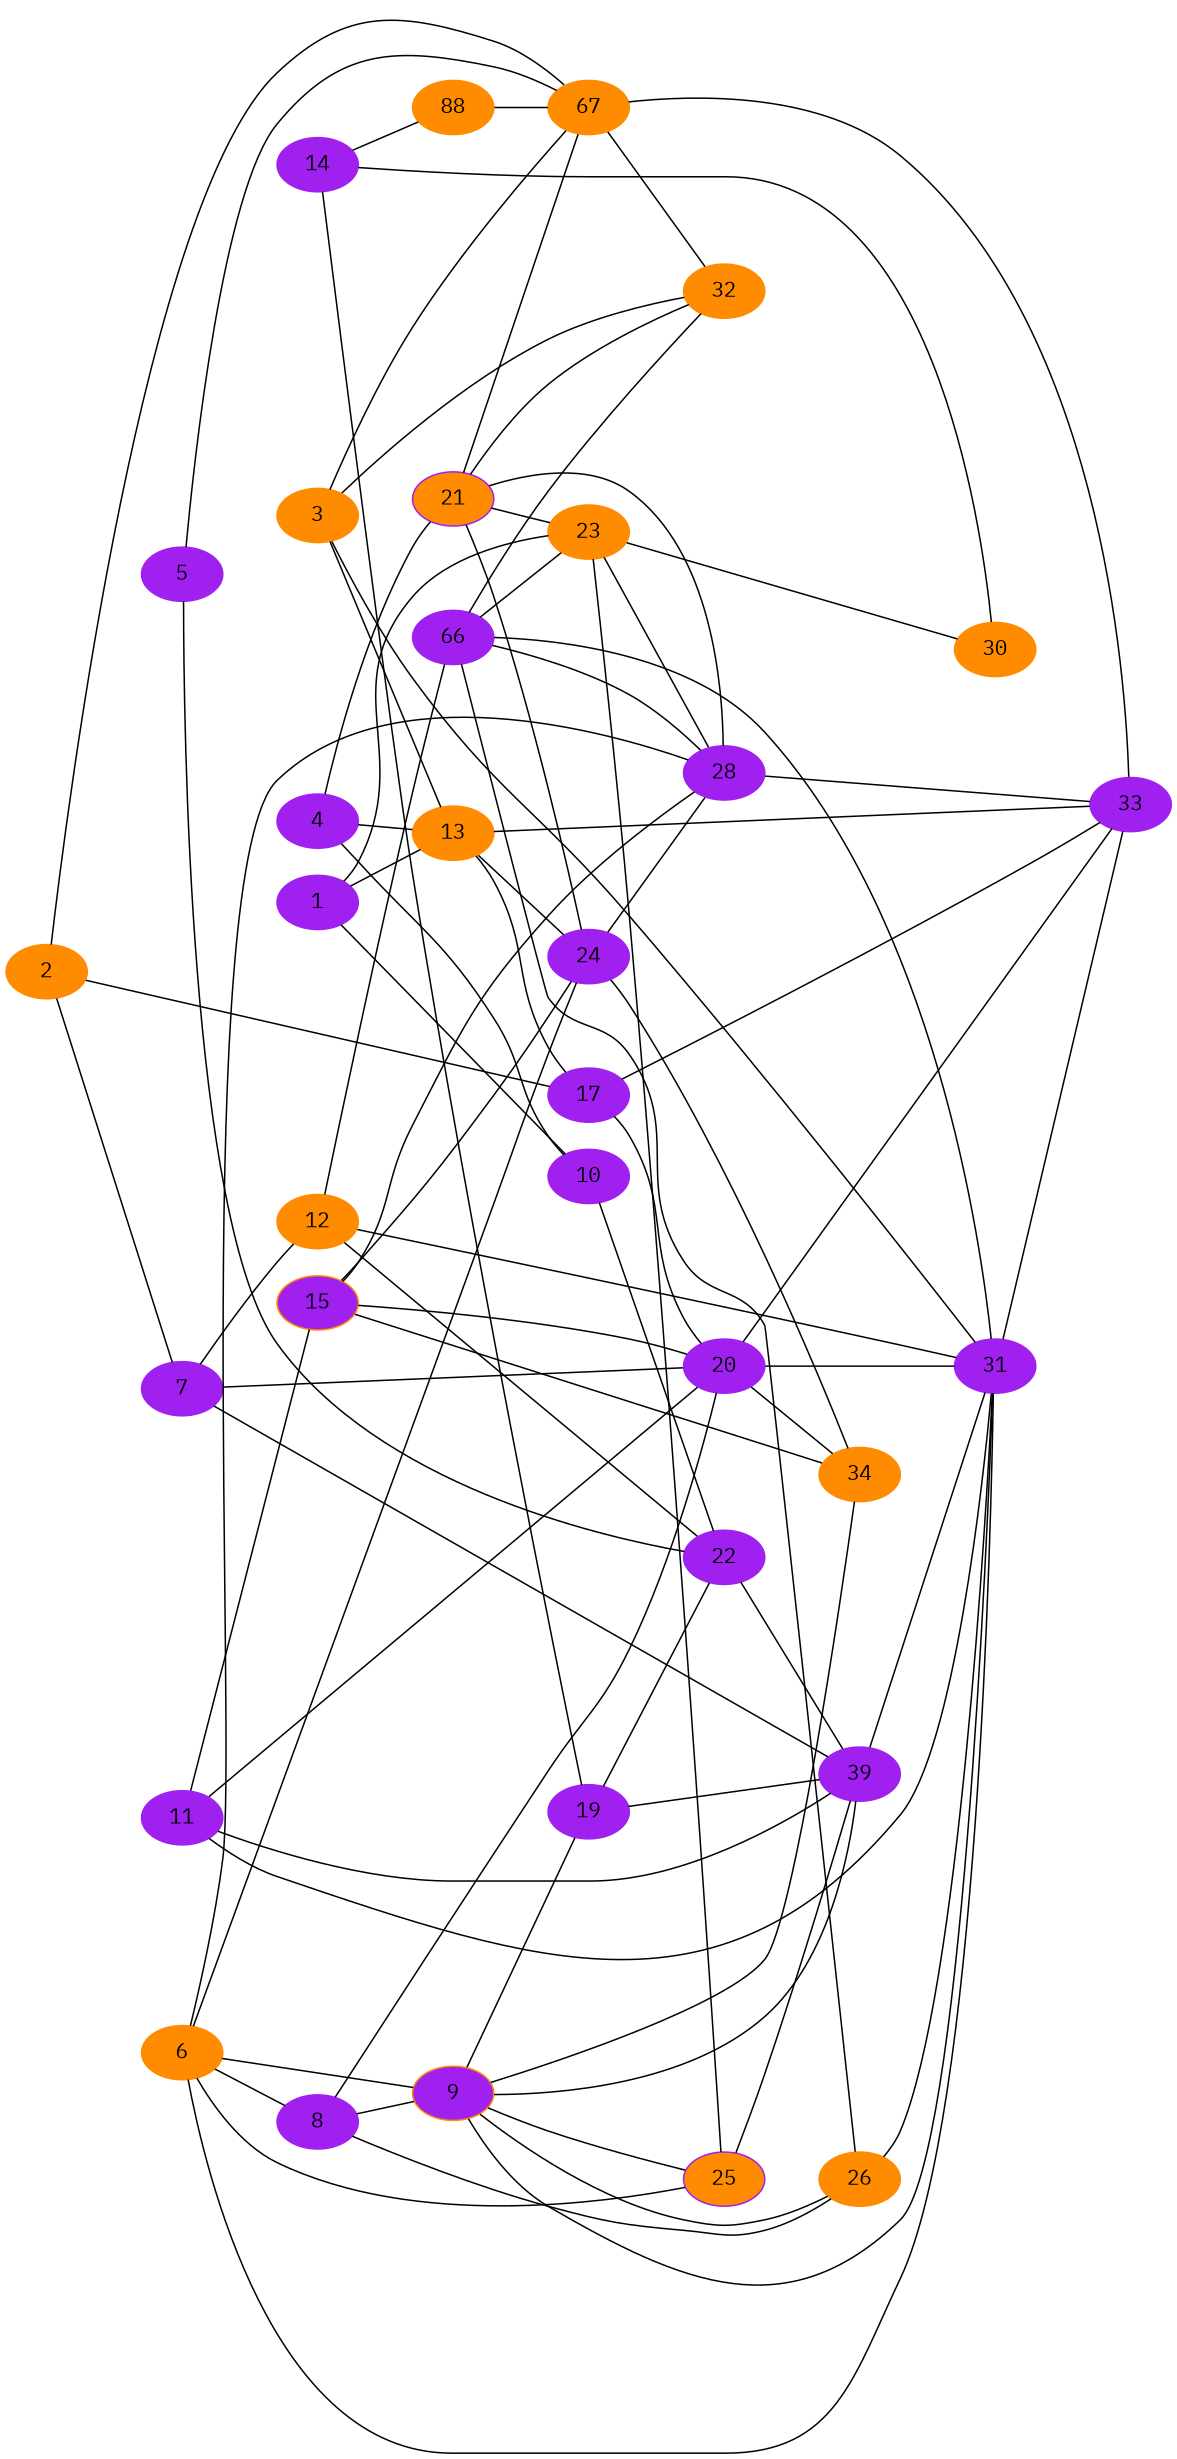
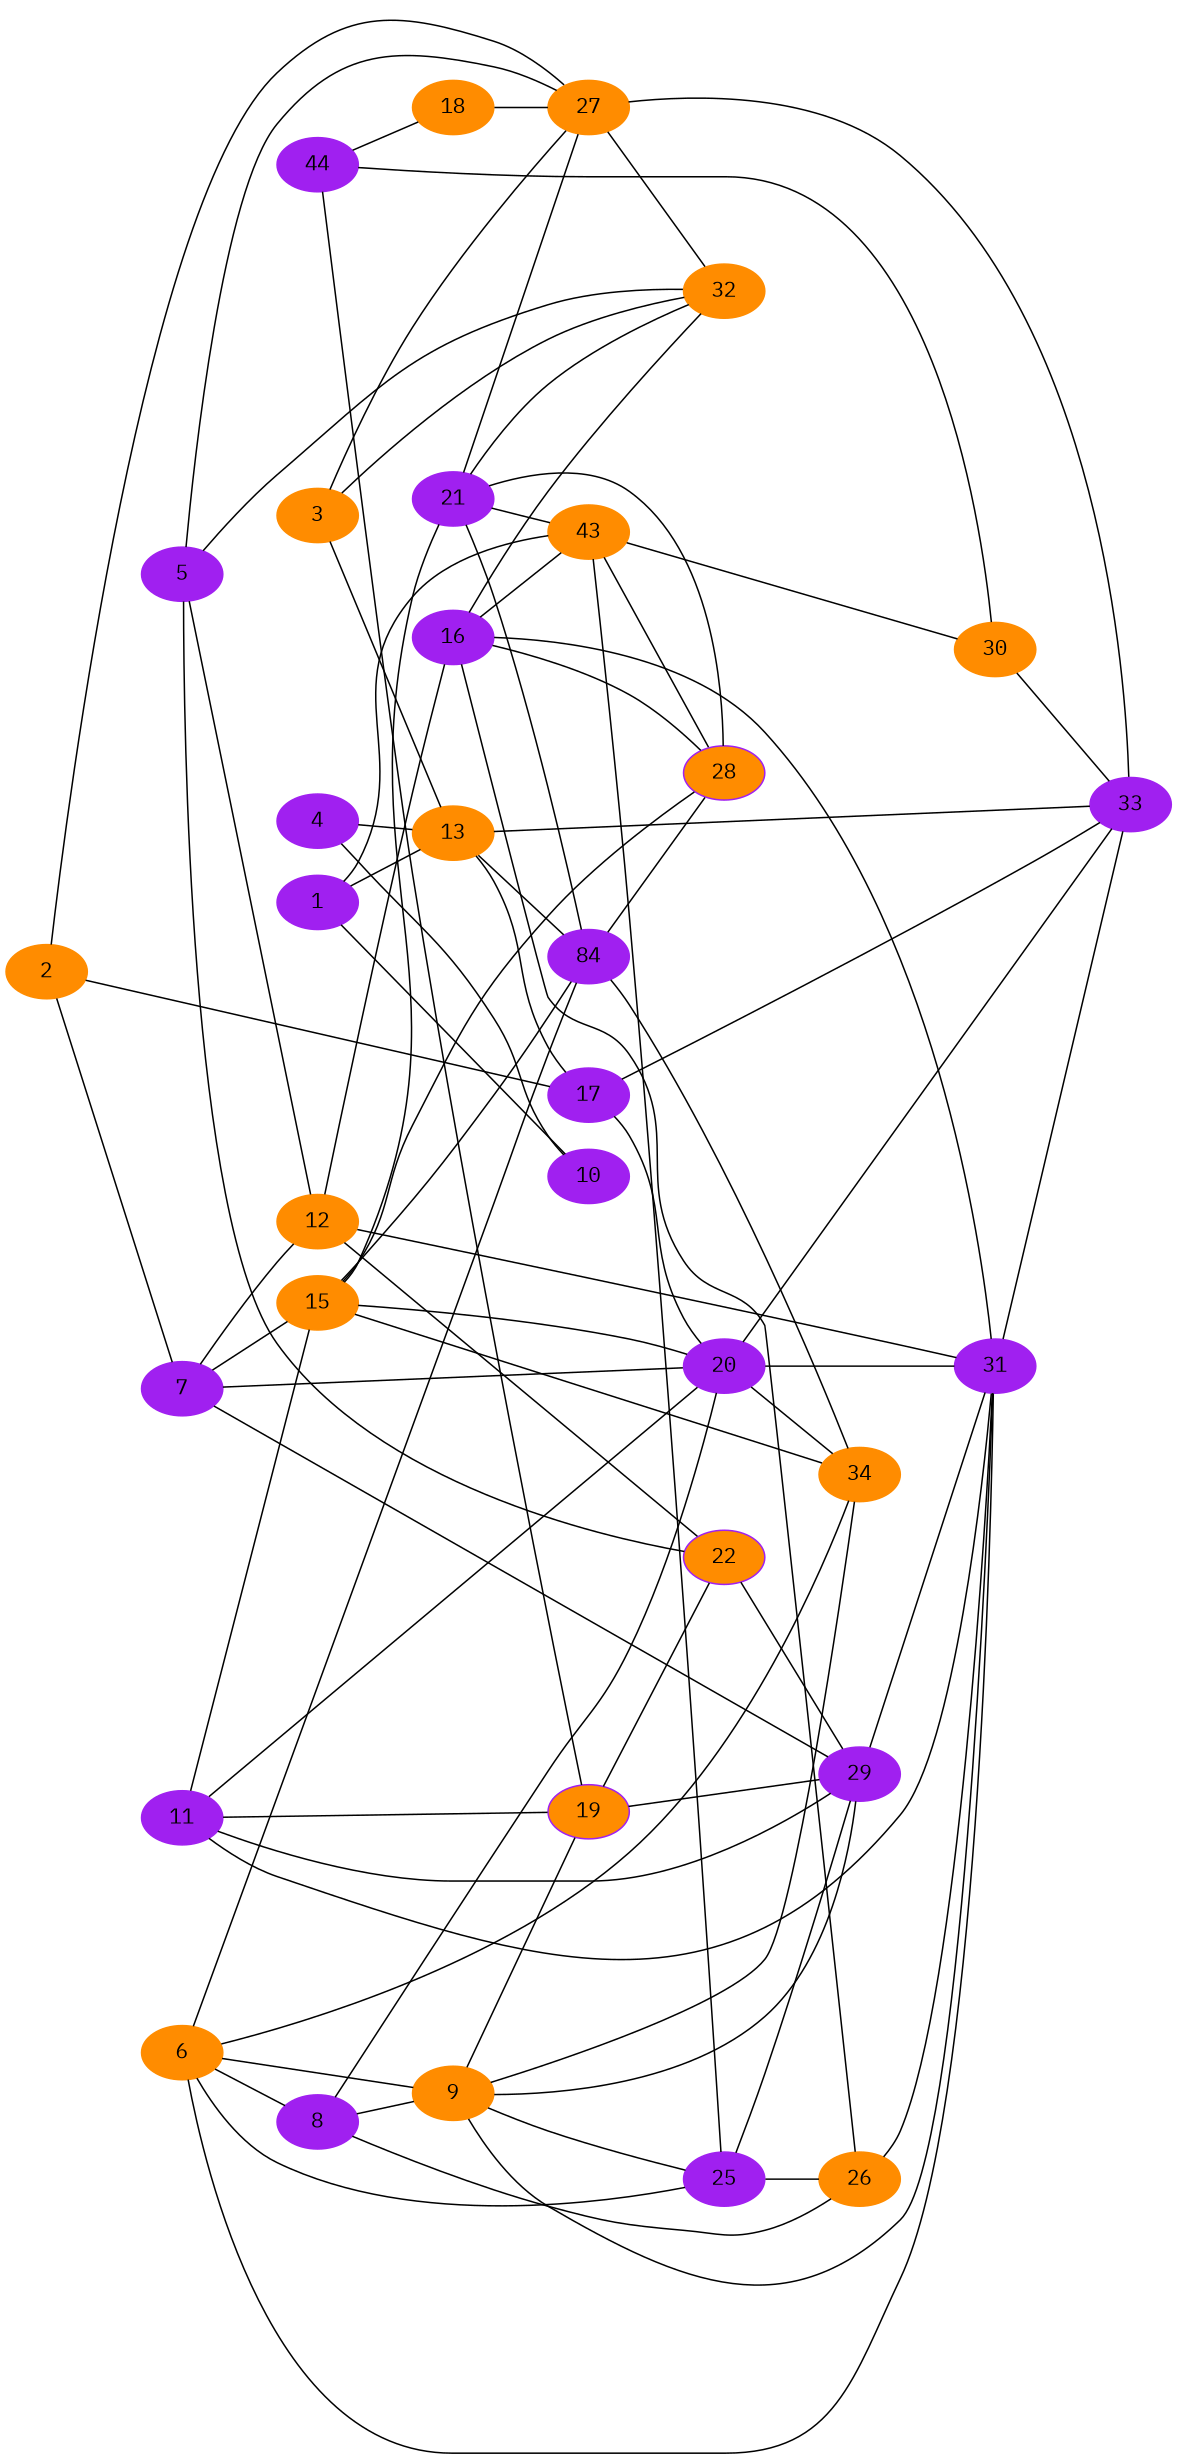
(453, 107) -> (453, 107)
(589, 107) -> (589, 107)
(318, 165) -> (318, 165)
none -> (414, 363)
(453, 499) -> (453, 499)
(589, 532) -> (589, 532)
(453, 637) -> (453, 637)
(366, 653) -> (405, 926)
(724, 773) -> (724, 773)
(928, 789) -> (1063, 727)
none -> (250, 898)
(651, 942) -> none
(589, 957) -> (589, 957)
(224, 1228) -> (615, 1864)
(318, 1303) -> (318, 1303)
none -> (250, 1346)
(654, 1359) -> none
(724, 1557) -> (724, 1557)
(860, 1774) -> (860, 1774)
(589, 1812) -> (589, 1812)
none -> (385, 1815)
(453, 2093) -> (453, 2093)
(724, 2179) -> (724, 2179)
(644, 2208) -> (792, 2179)
